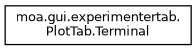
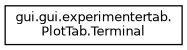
(98, 25) -> (94, 25)
